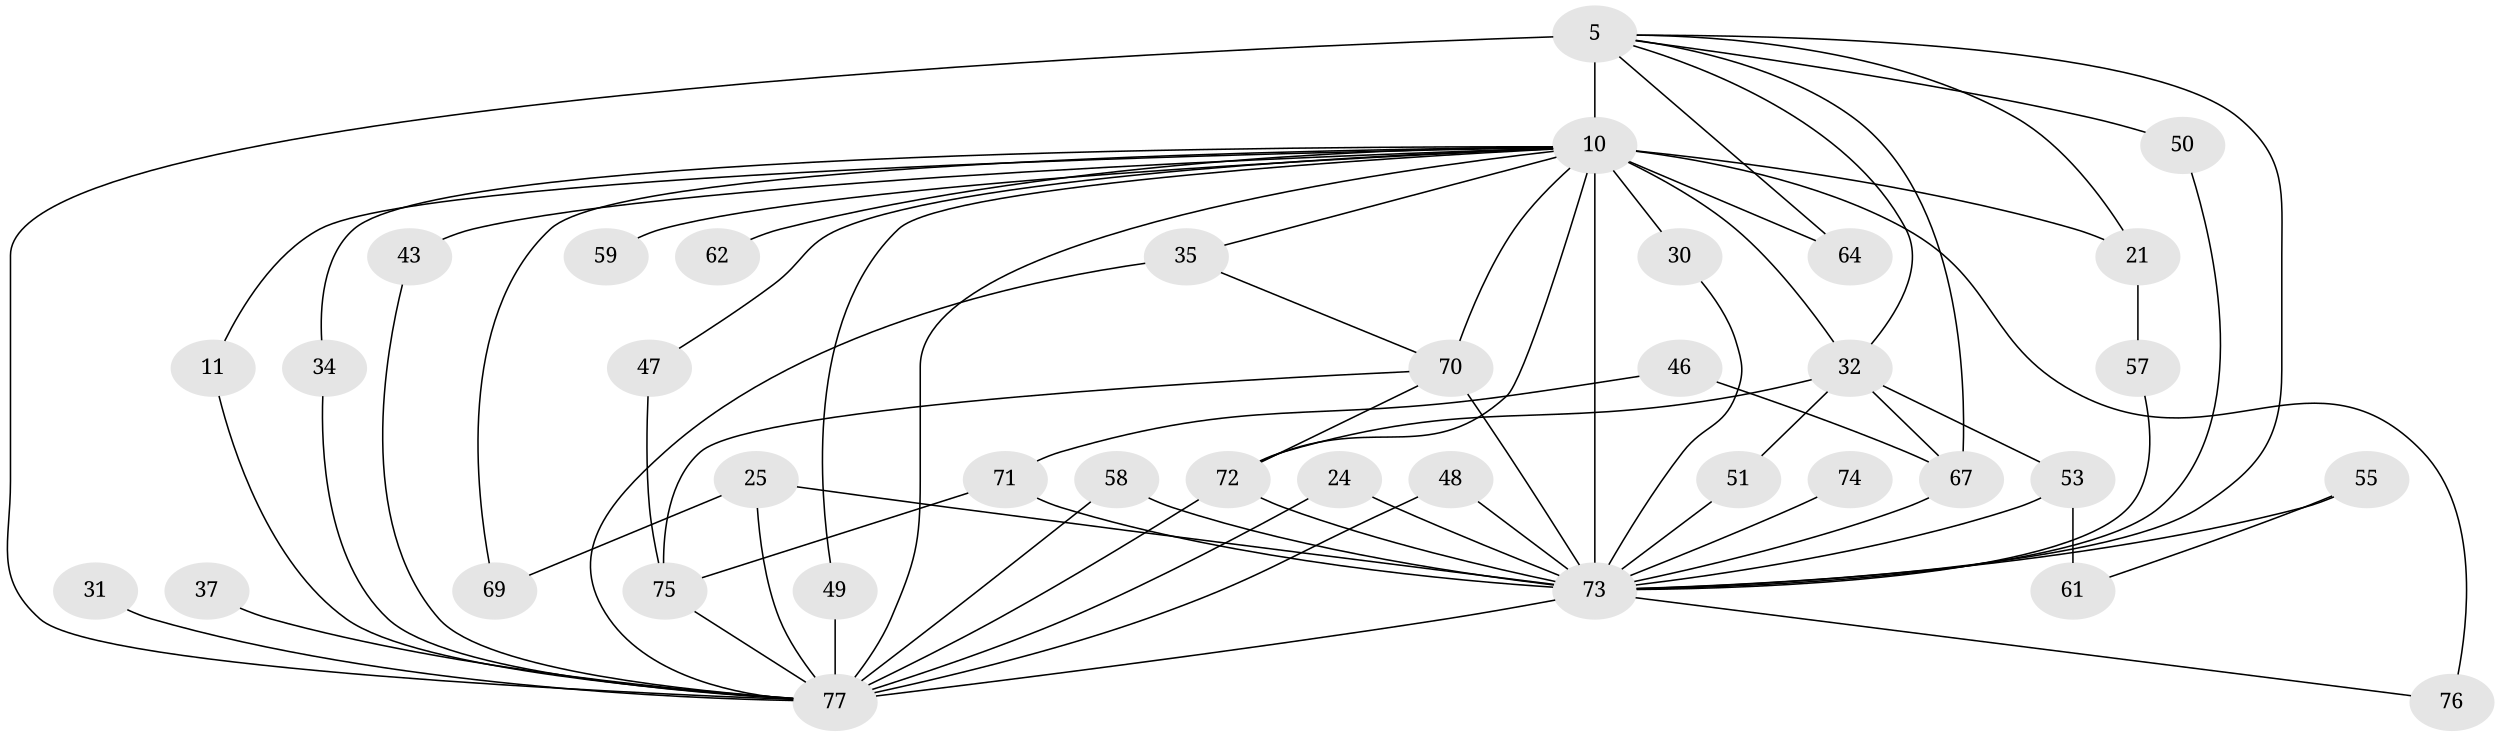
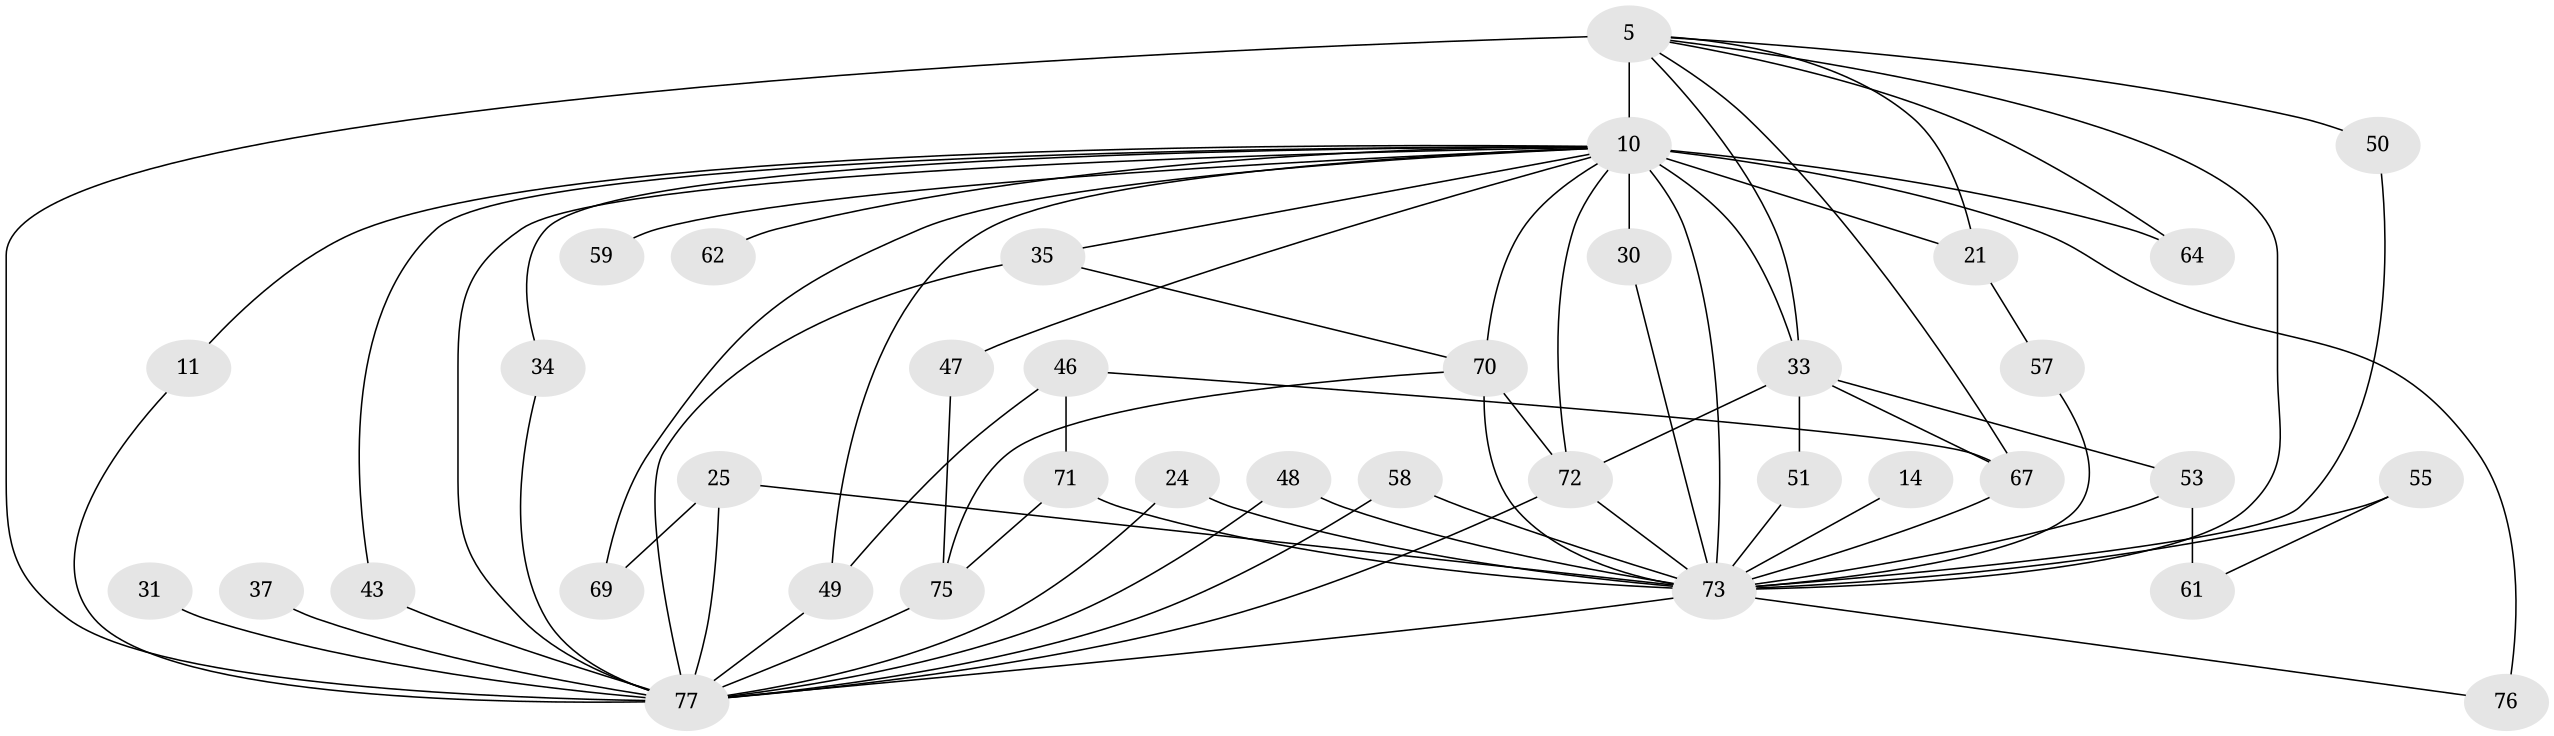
(1850, 368) -> (1799, 368)
none -> (934, 476)
(1850, 480) -> (1911, 480)
